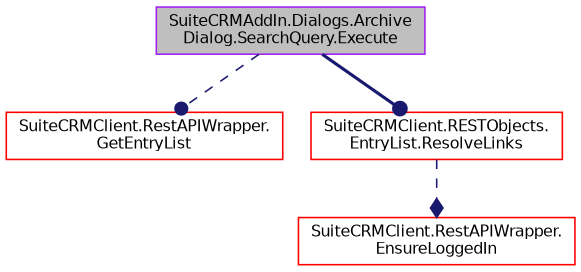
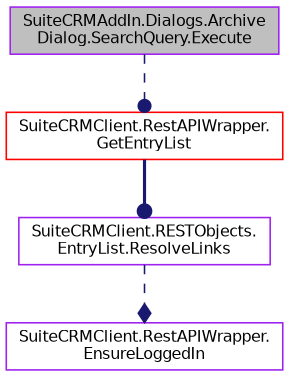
(358, 79) -> (145, 182)
(437, 136) -> (145, 241)
(437, 241) -> (145, 346)
